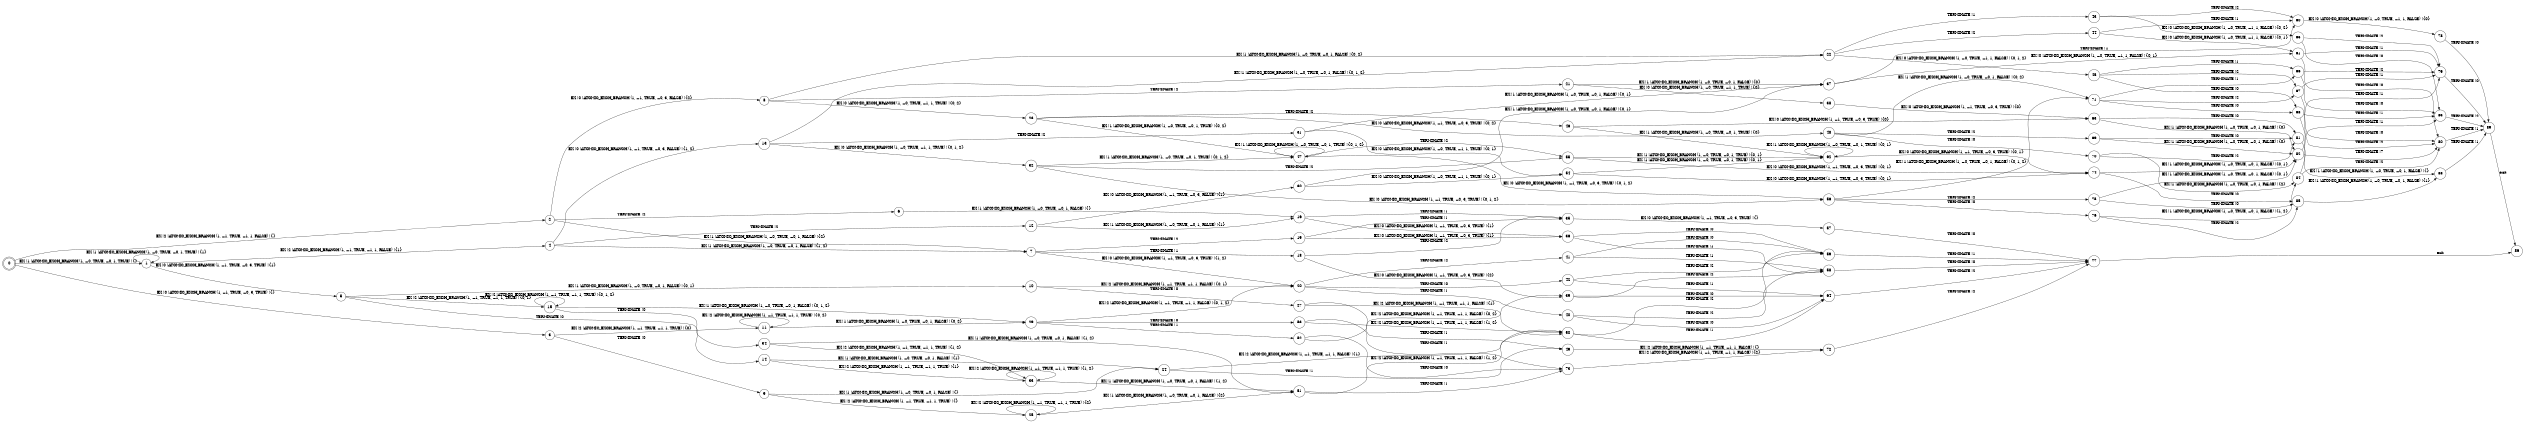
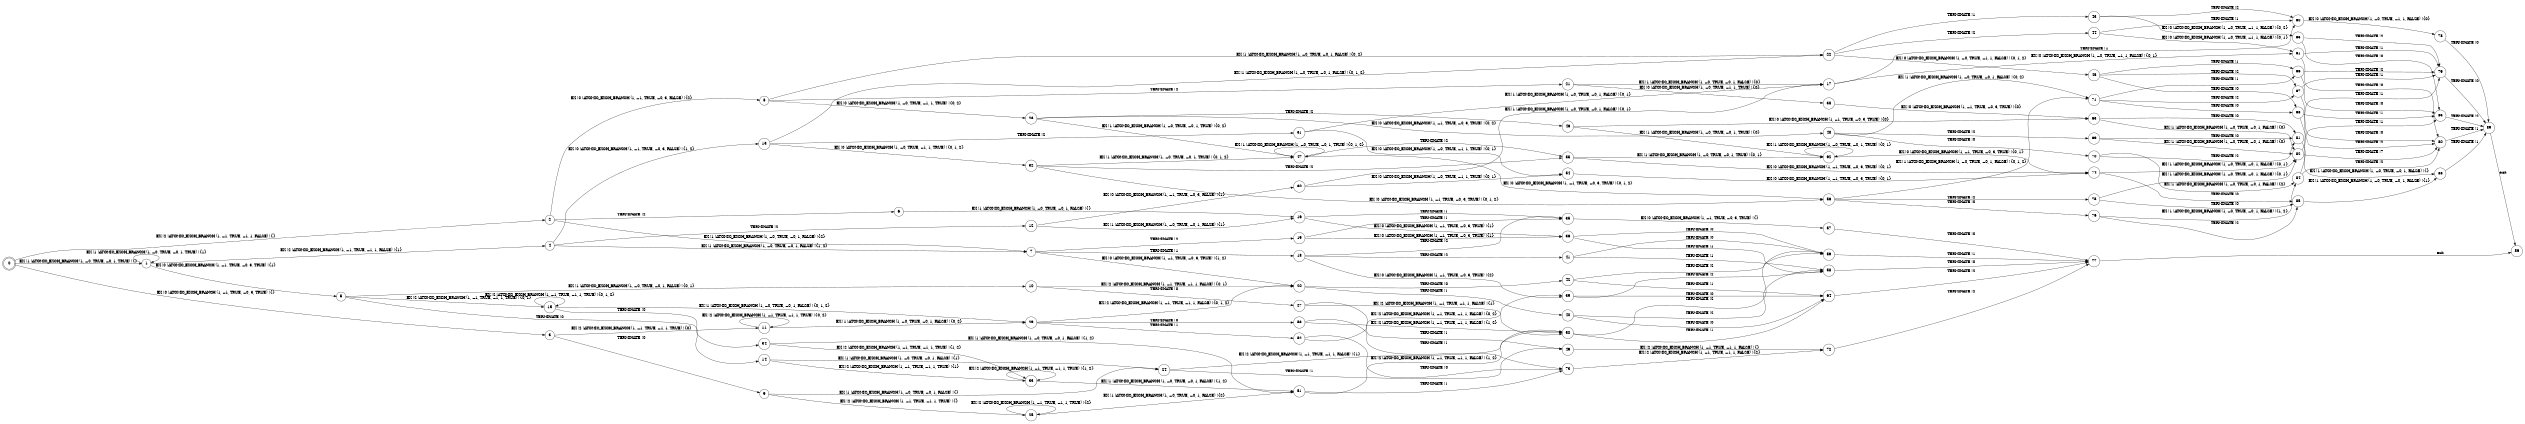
(1829, 84) -> (1829, 84)
(1685, 167) -> none
(1432, 267) -> (1432, 258)
